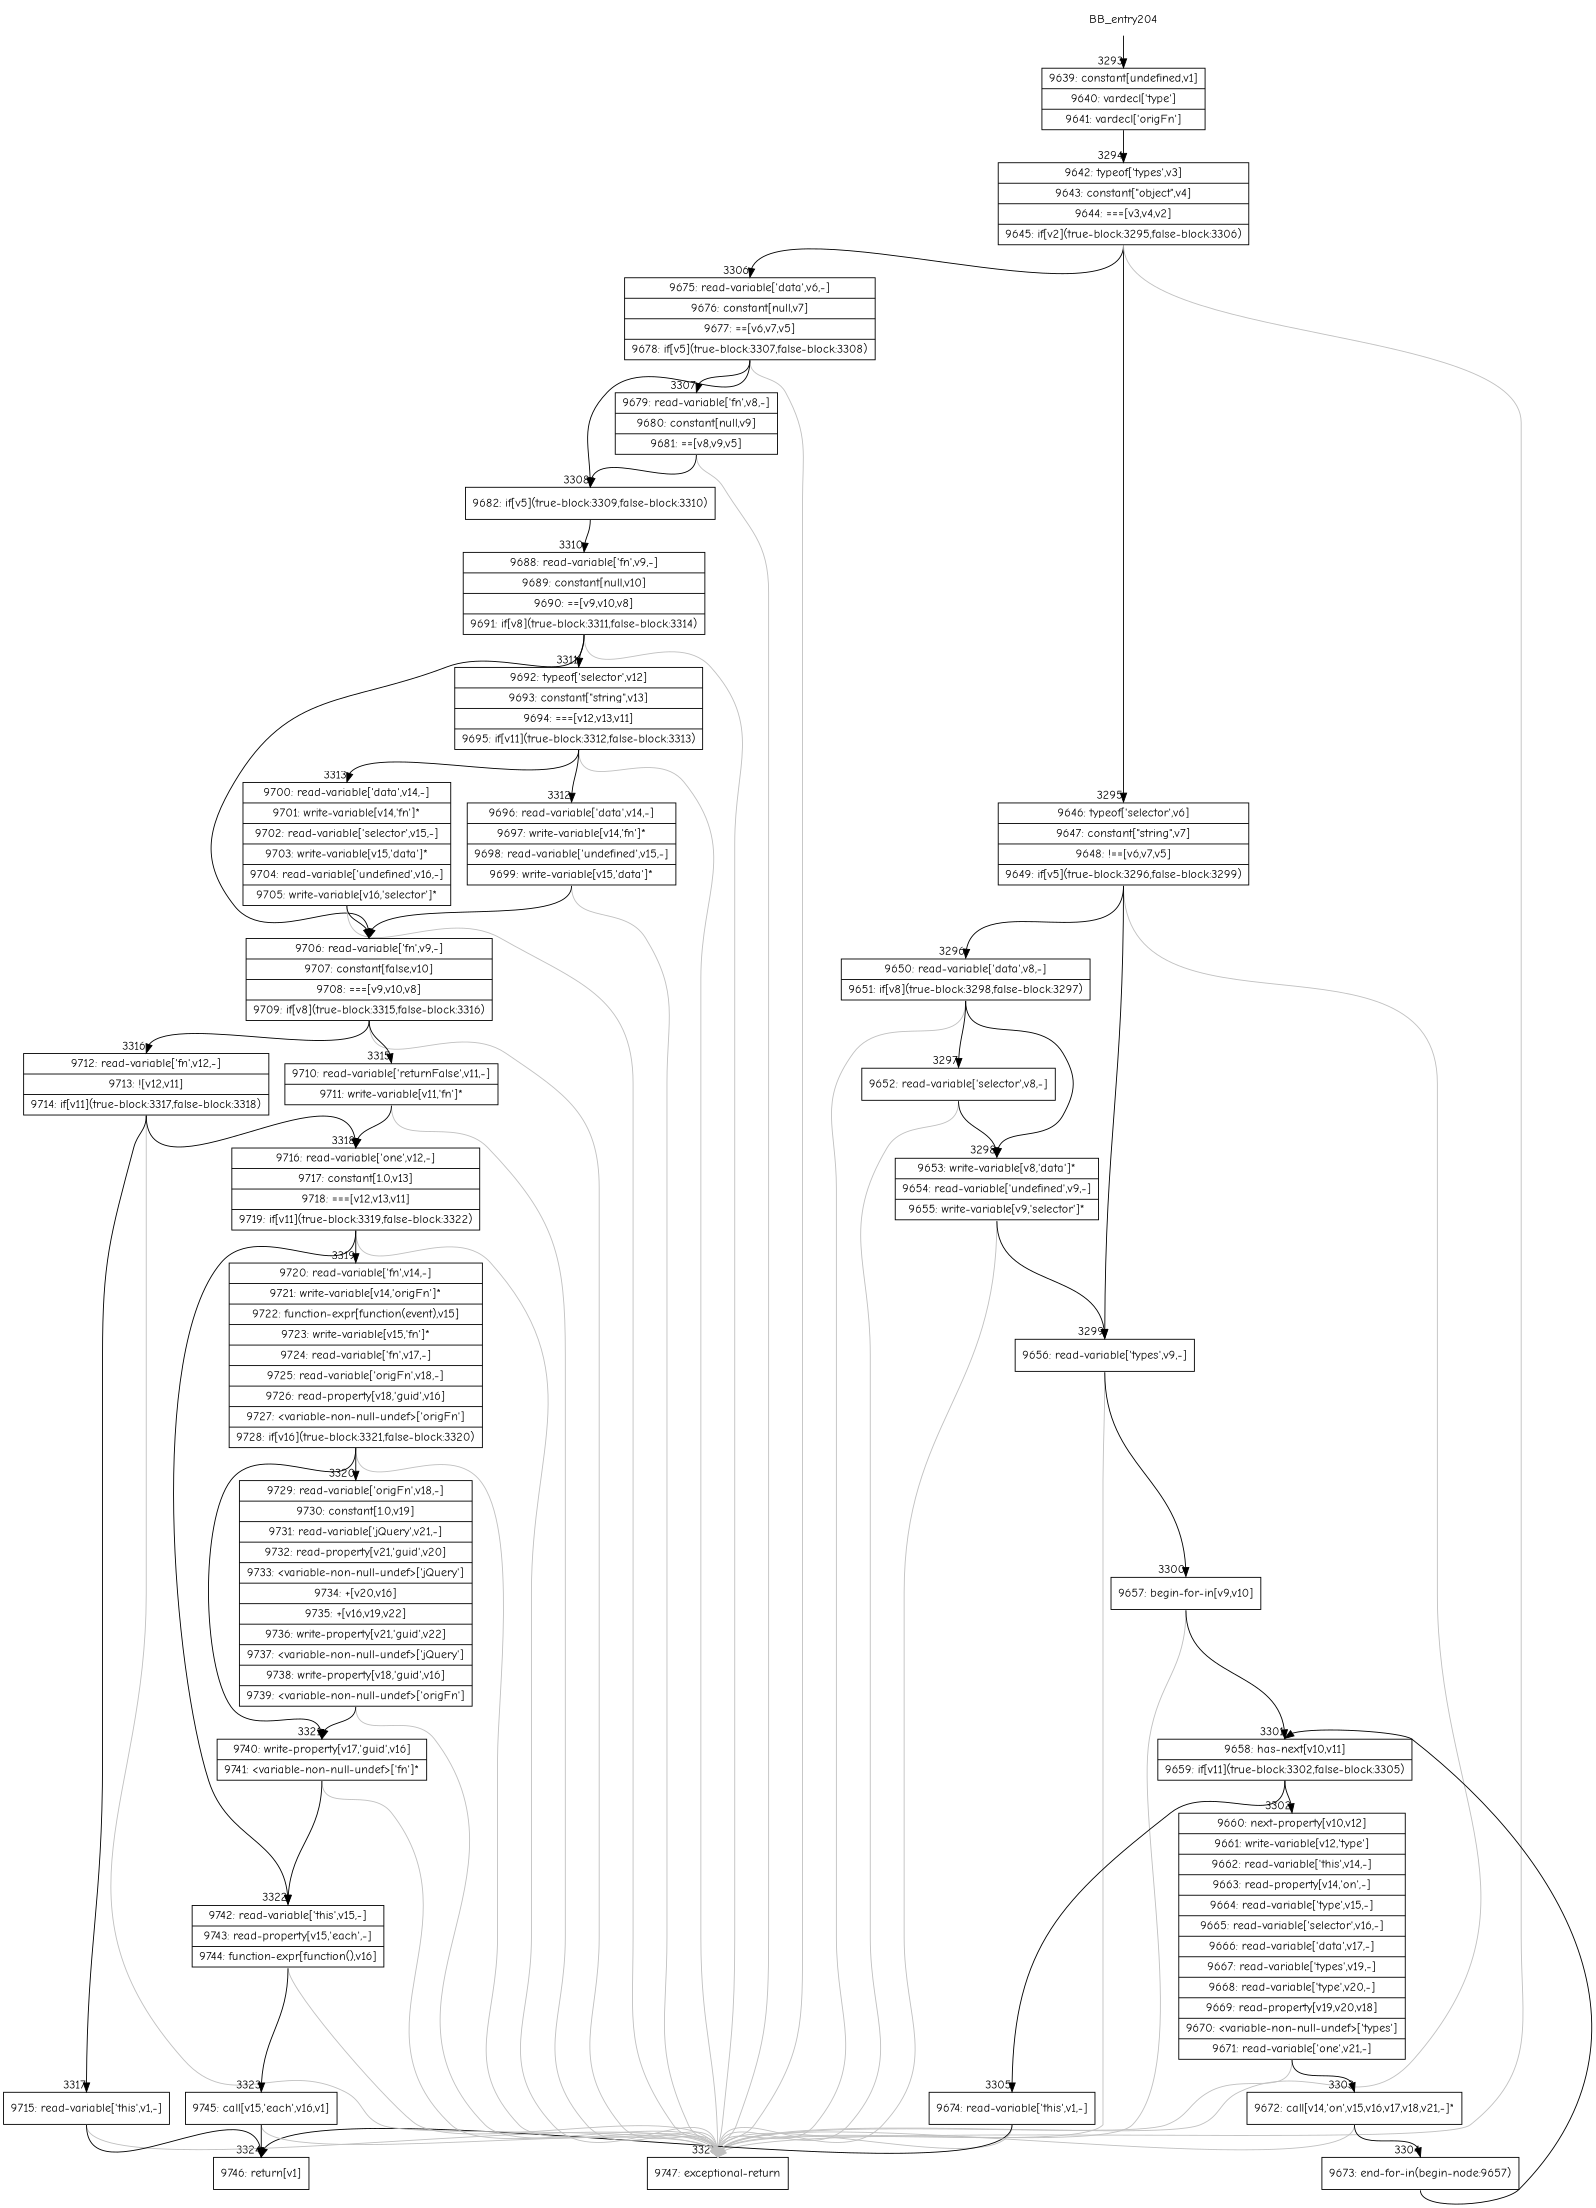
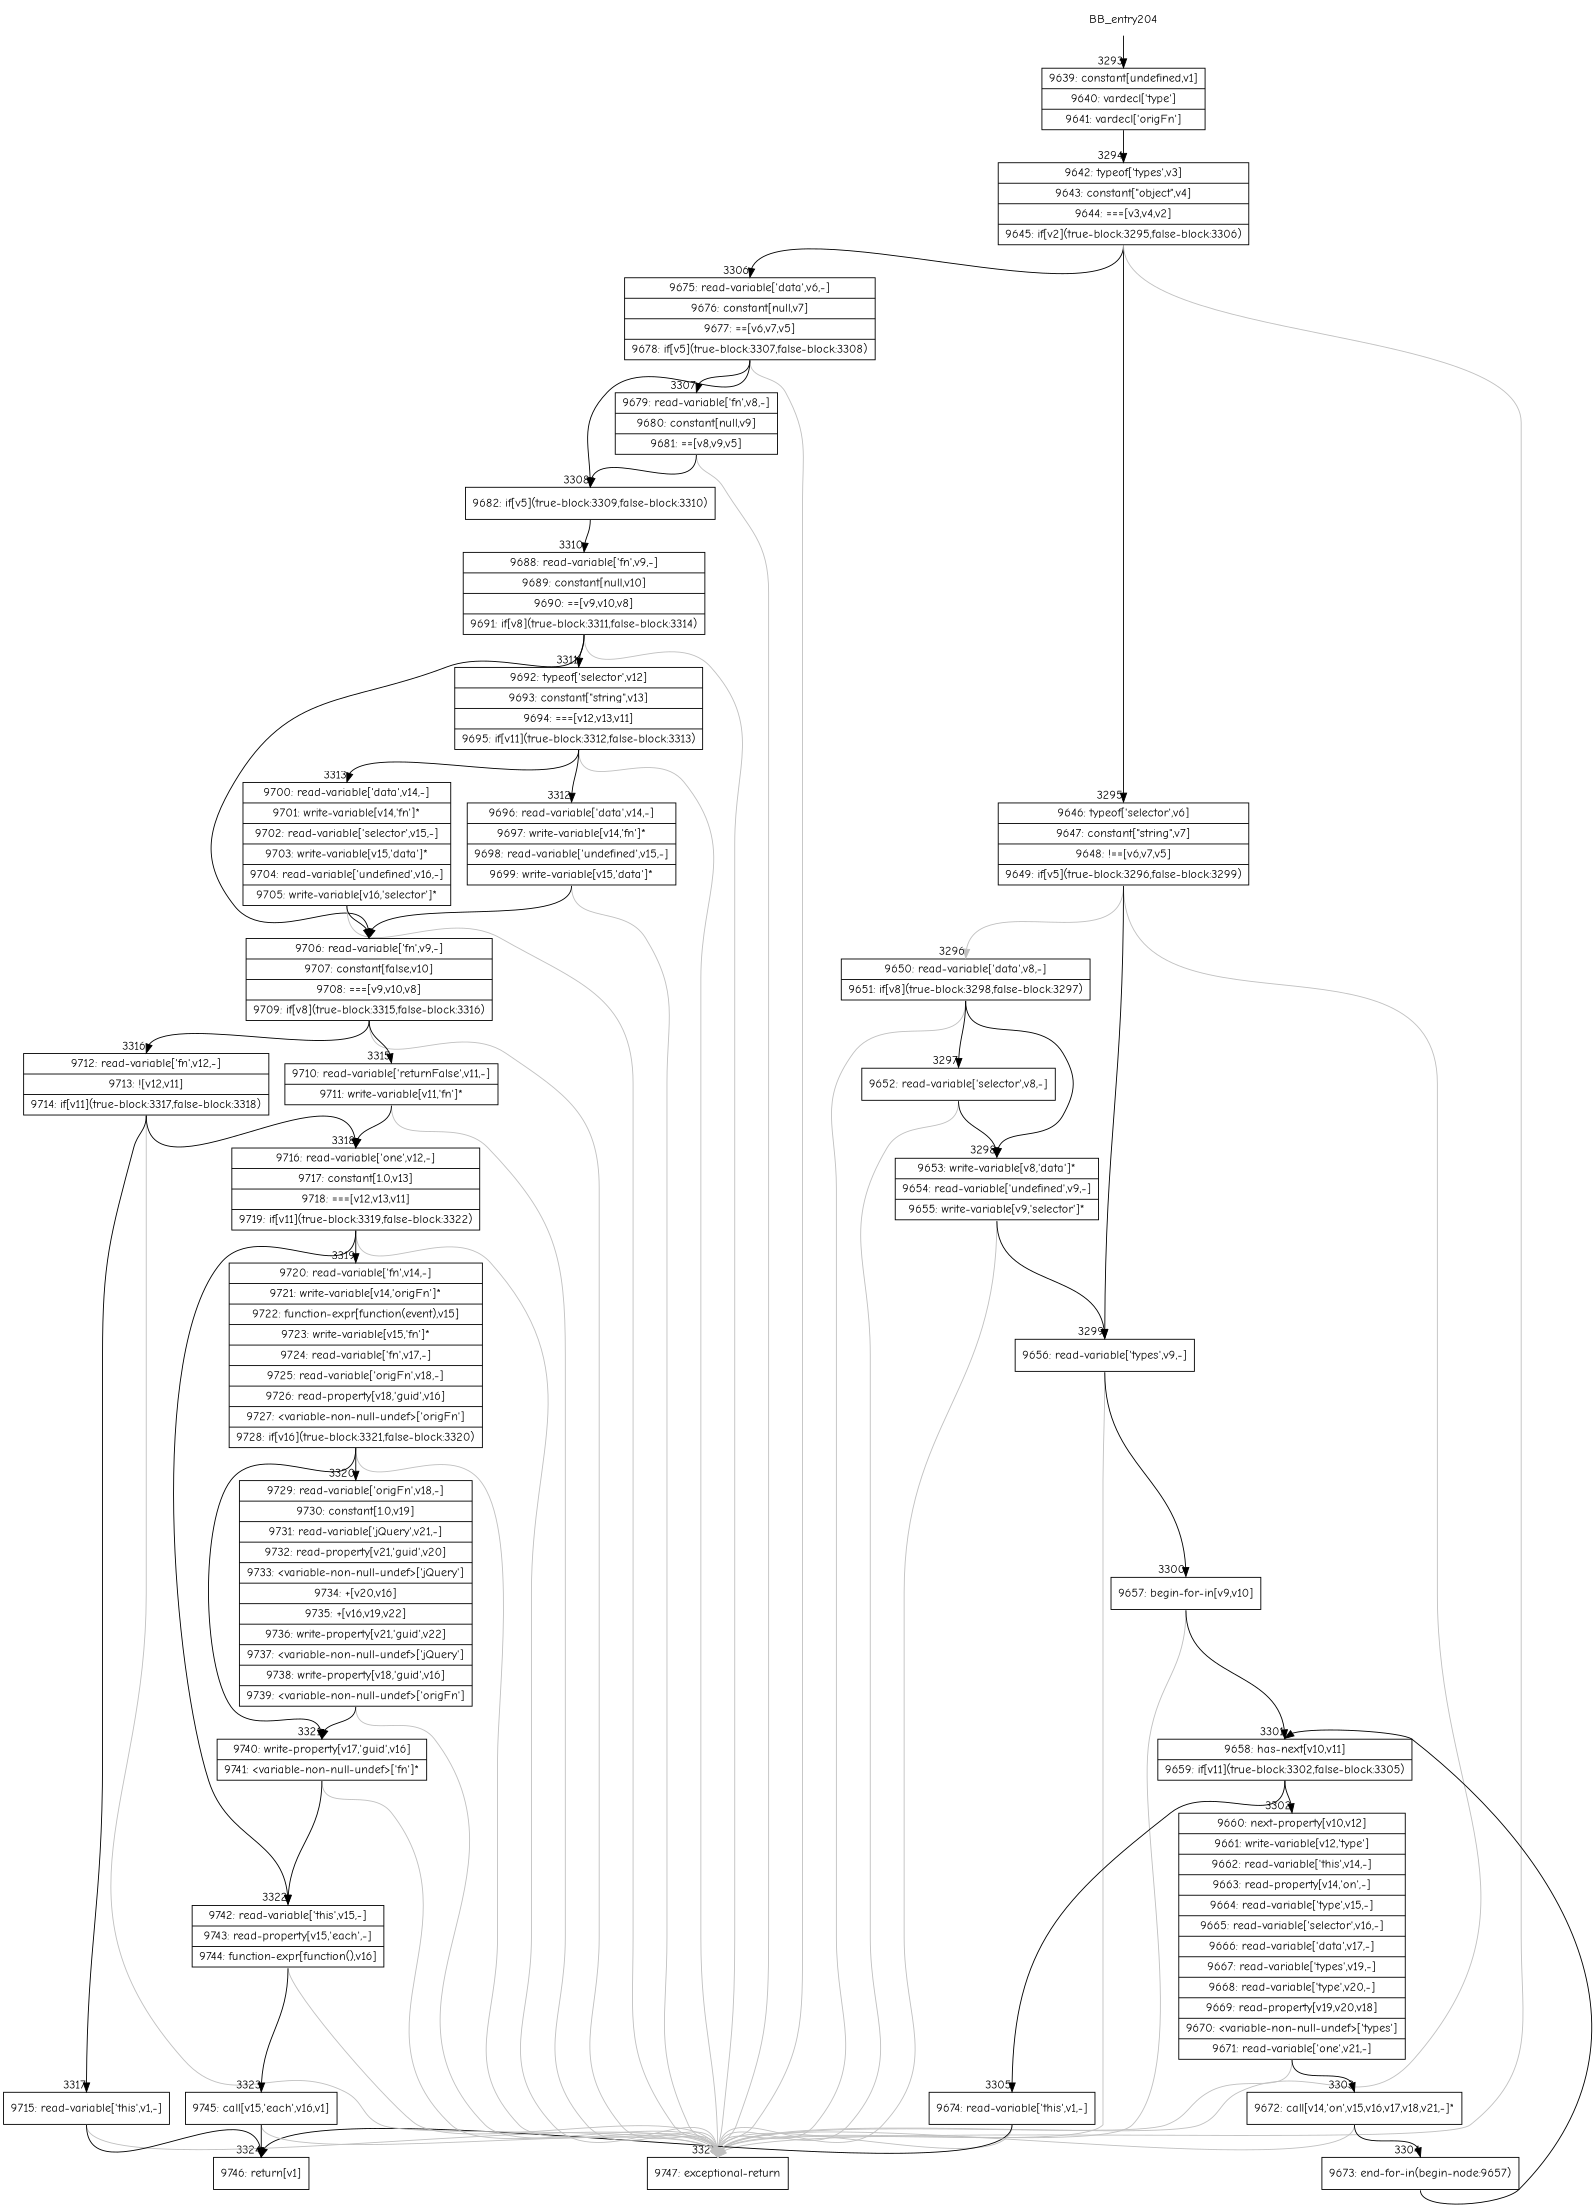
(1049, 922) -> (1049, 922)
